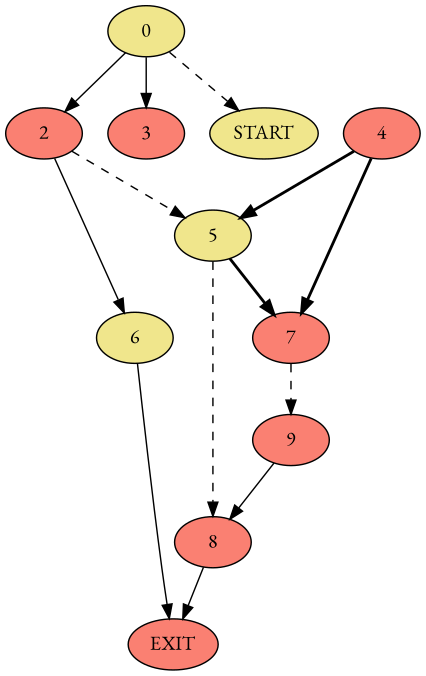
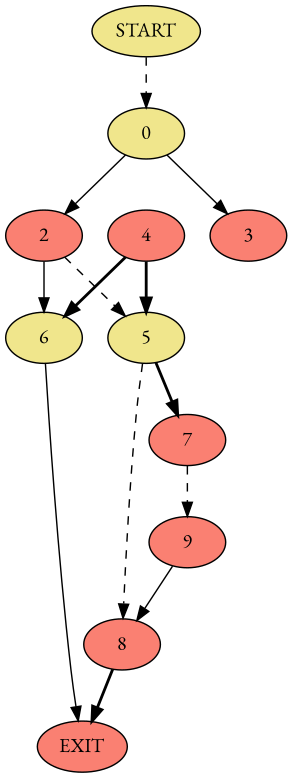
(199, 77) -> (146, 75)
(339, 229) -> (102, 280)
(196, 586) -> (105, 689)
